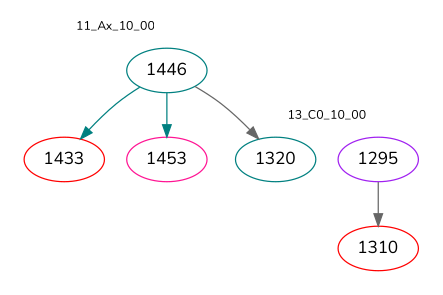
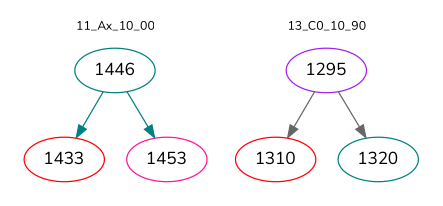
(235, 115) -> (349, 109)
(327, 116) -> (327, 27)
